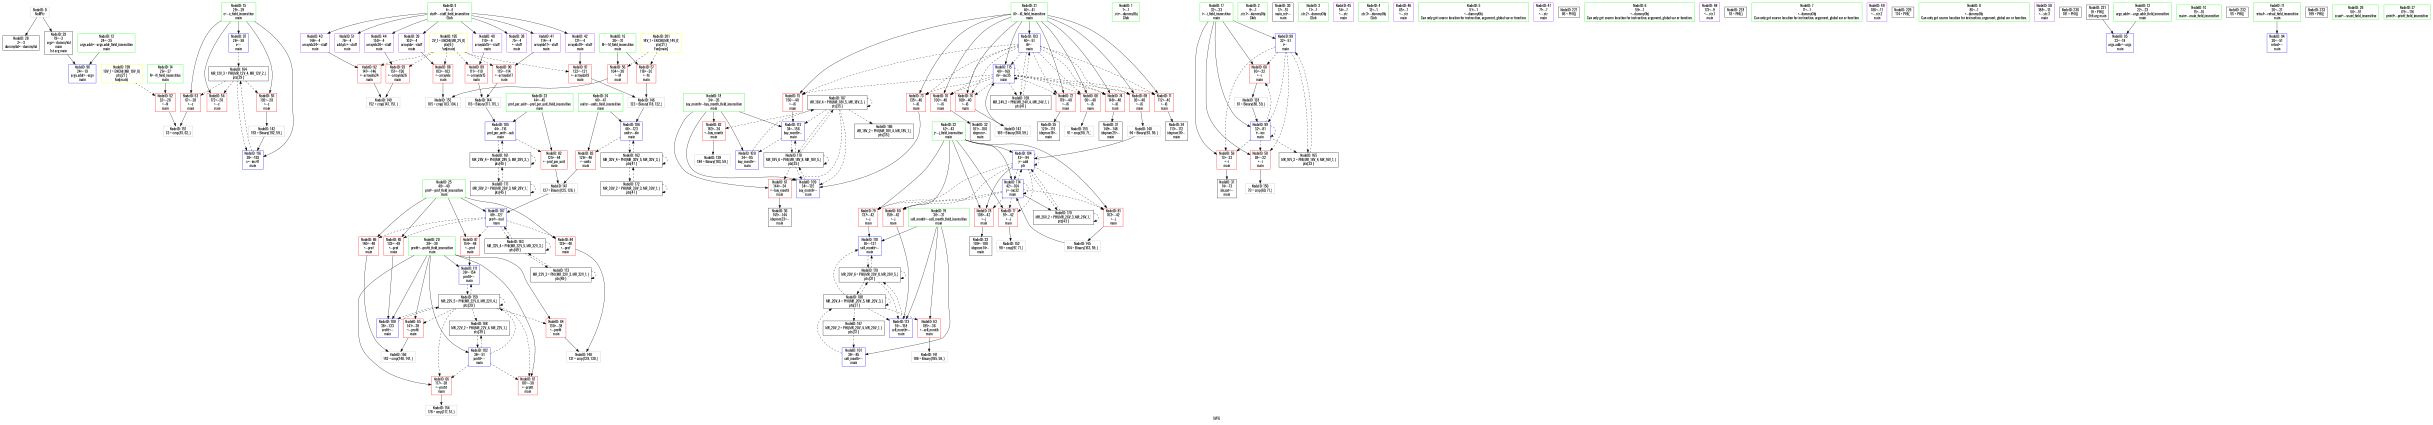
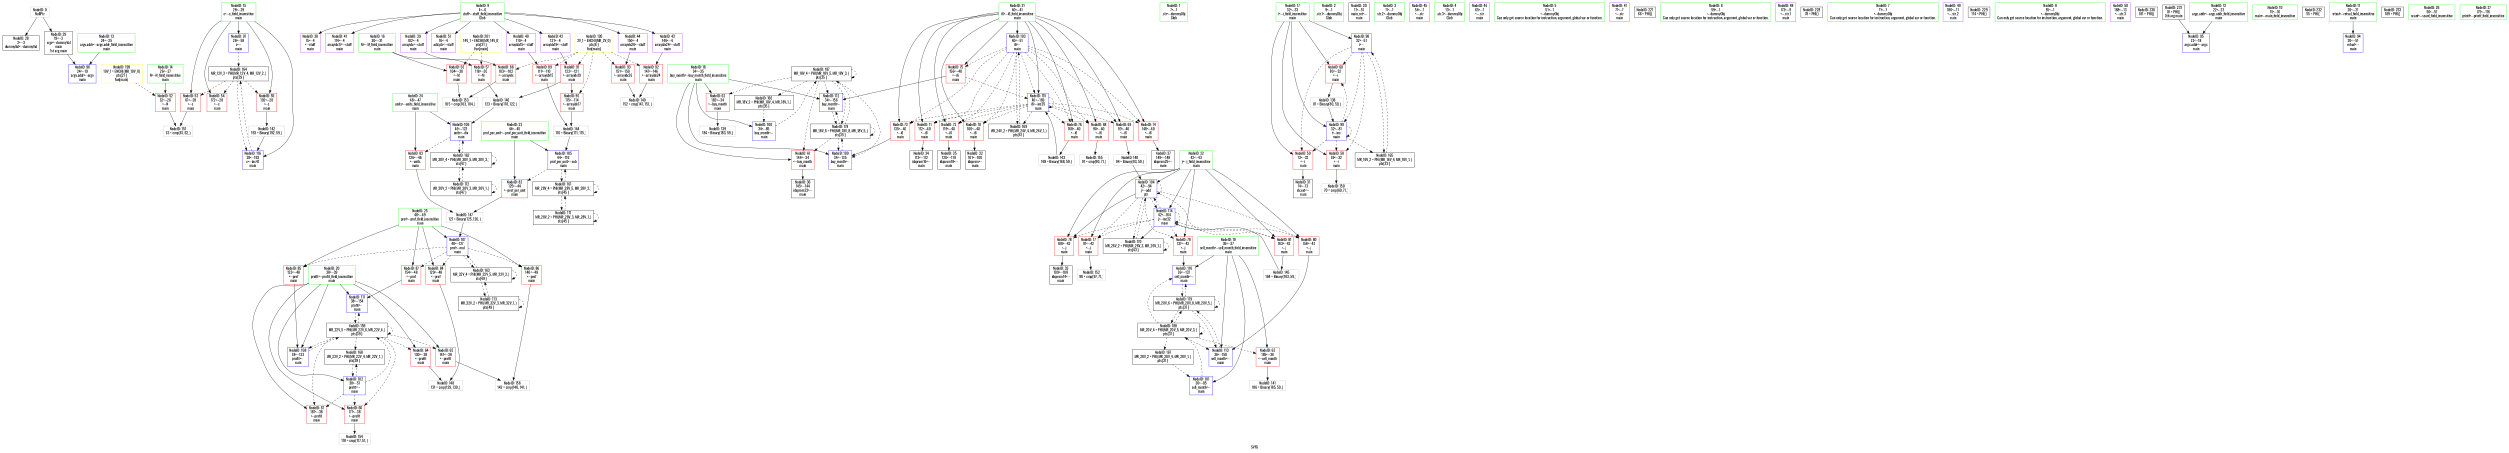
(525, 58) -> (572, 87)
(899, 83) -> (994, 87)
(771, 144) -> (764, 114)
